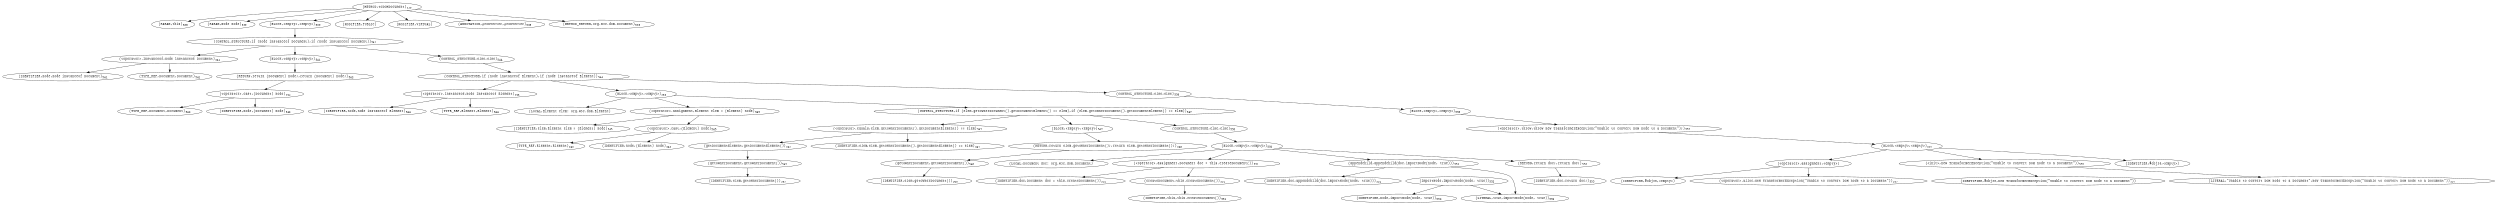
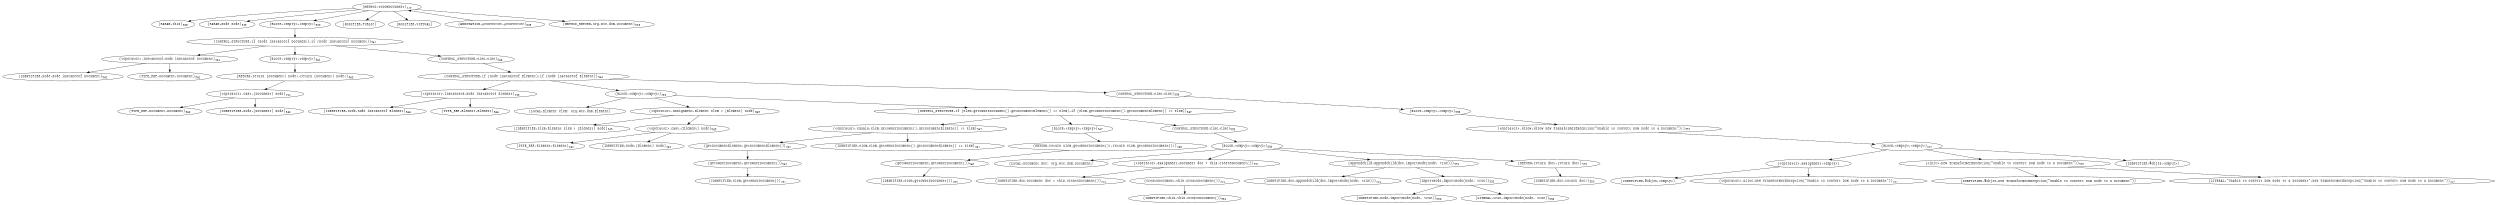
(438, 15) -> (442, 16)
(1191, 171) -> none
(1489, 171) -> (1429, 172)
